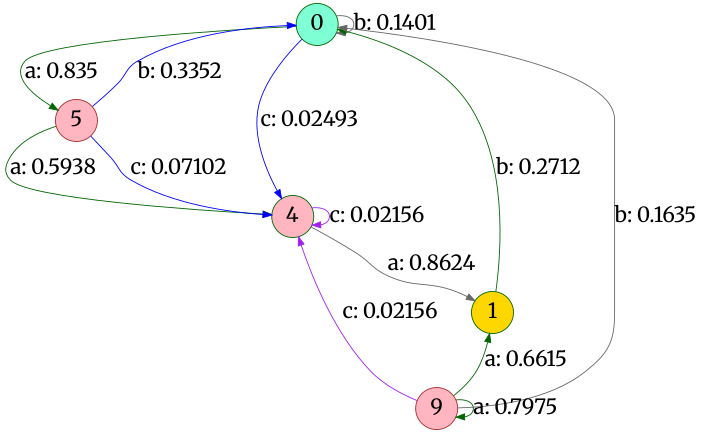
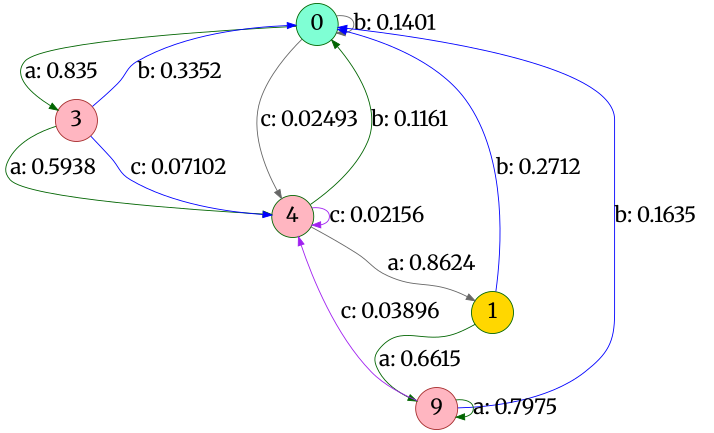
(258, 110) -> (258, 110)
(76, 120) -> (76, 120)
(480, 125) -> (480, 125)
none -> (370, 133)
(615, 171) -> (615, 171)
(395, 313) -> (395, 313)
(476, 372) -> (394, 338)
